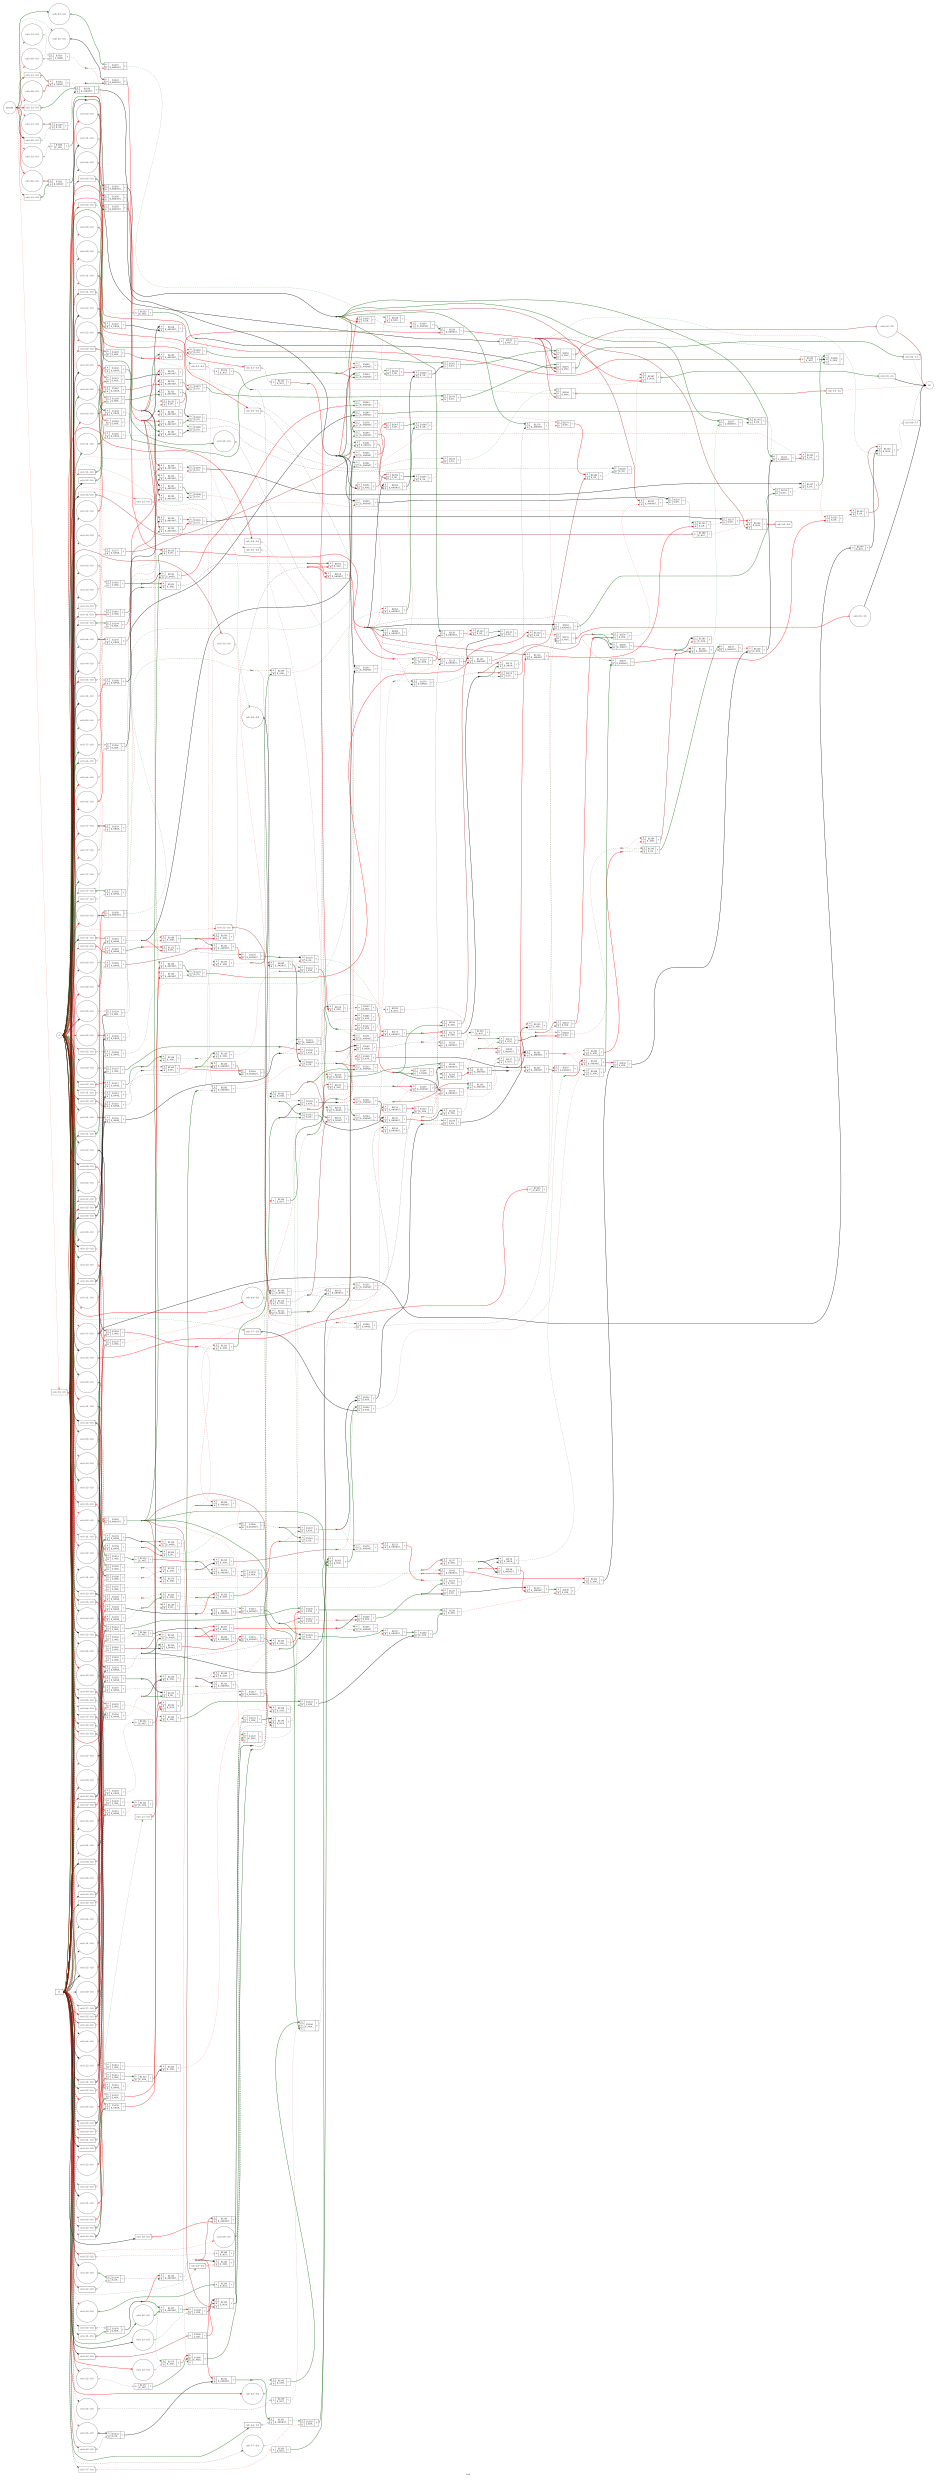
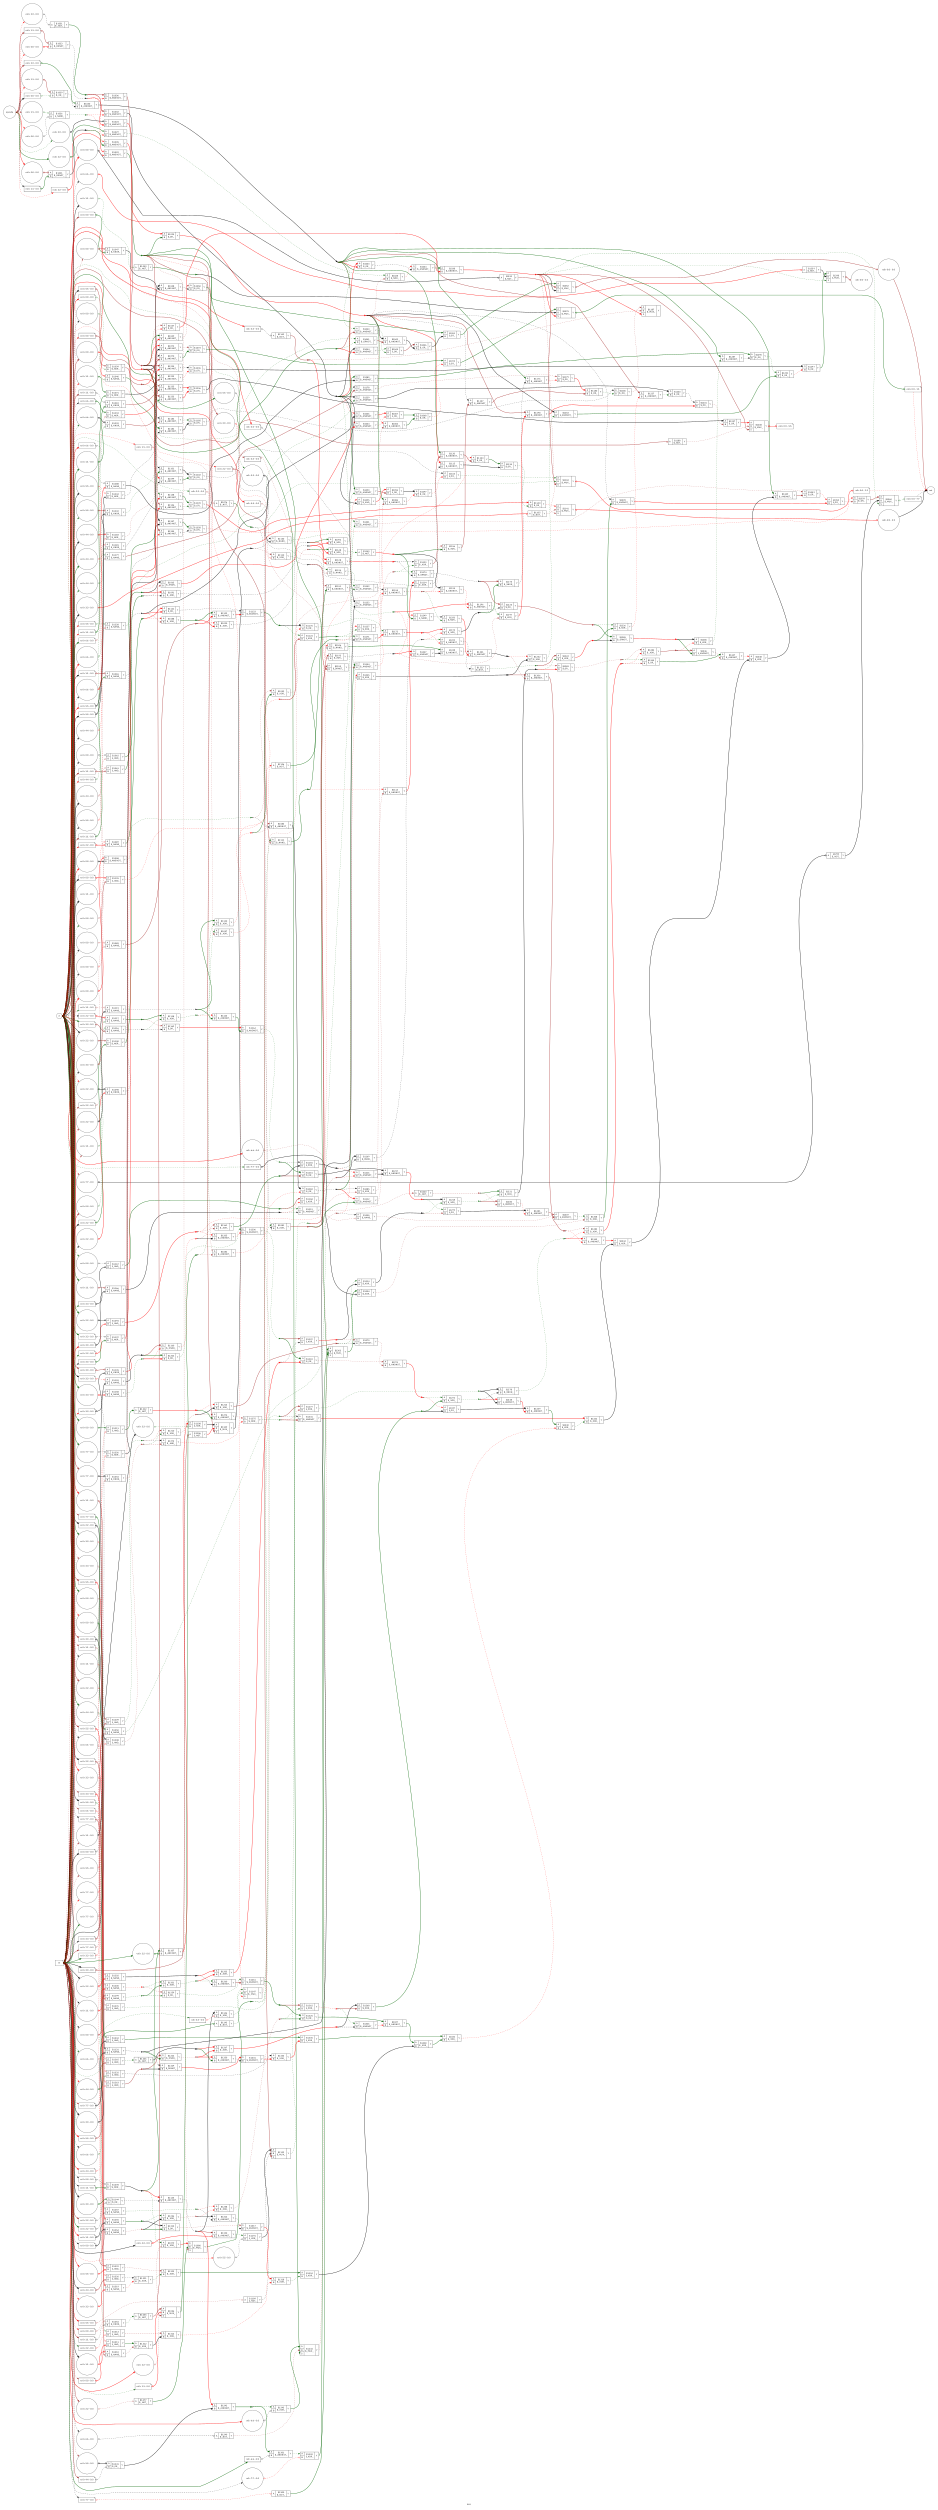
none -> (862, 280)
(887, 376) -> none
